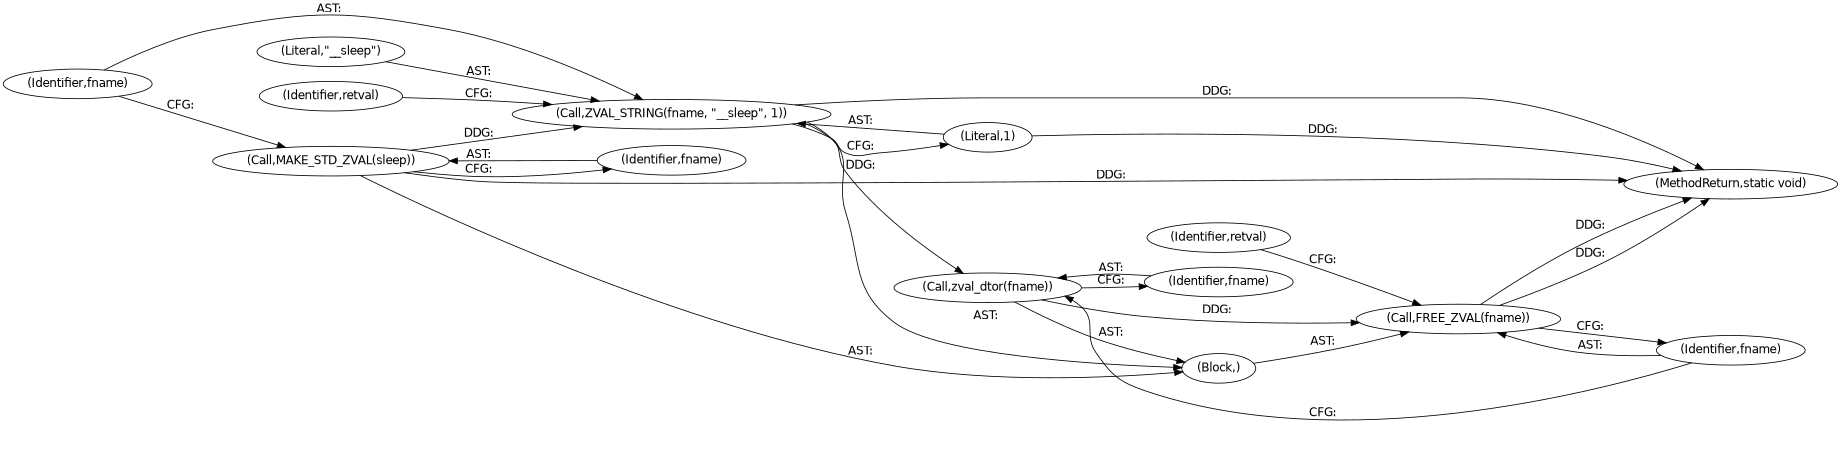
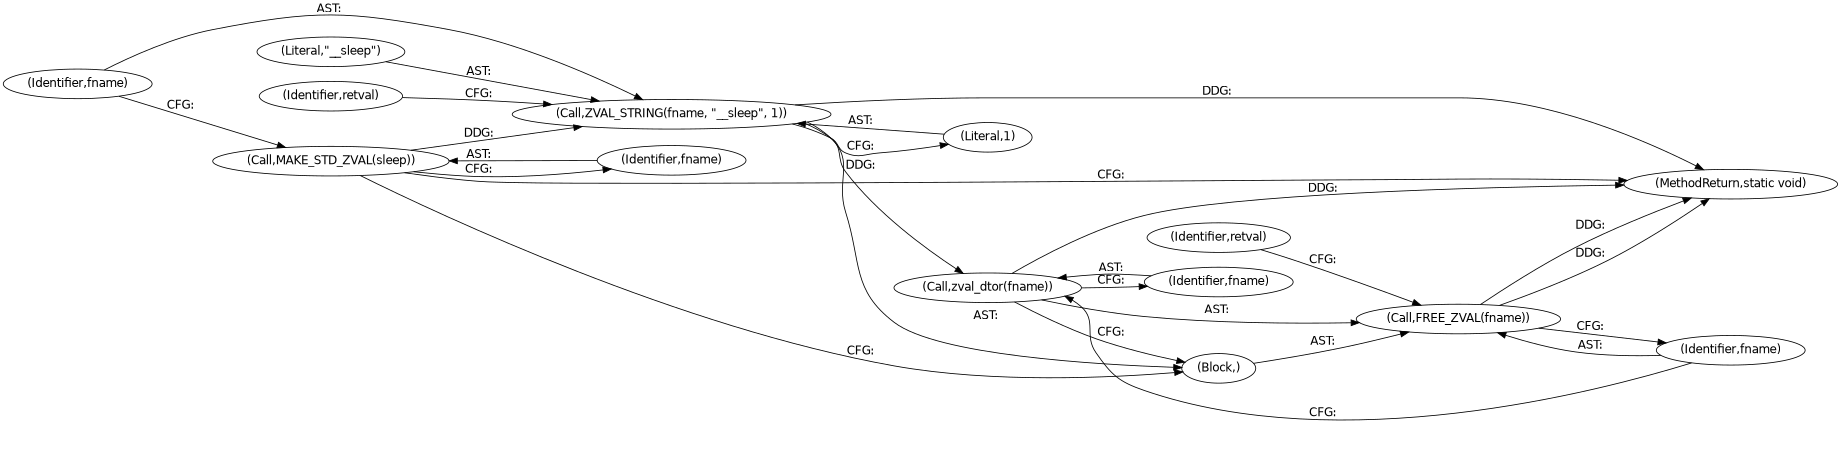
(1353, 137) -> (1307, 196)
(1113, 176) -> (1113, 176)
(1219, 310) -> (1219, 310)
(1113, 333) -> (1113, 333)
(863, 351) -> (863, 351)
